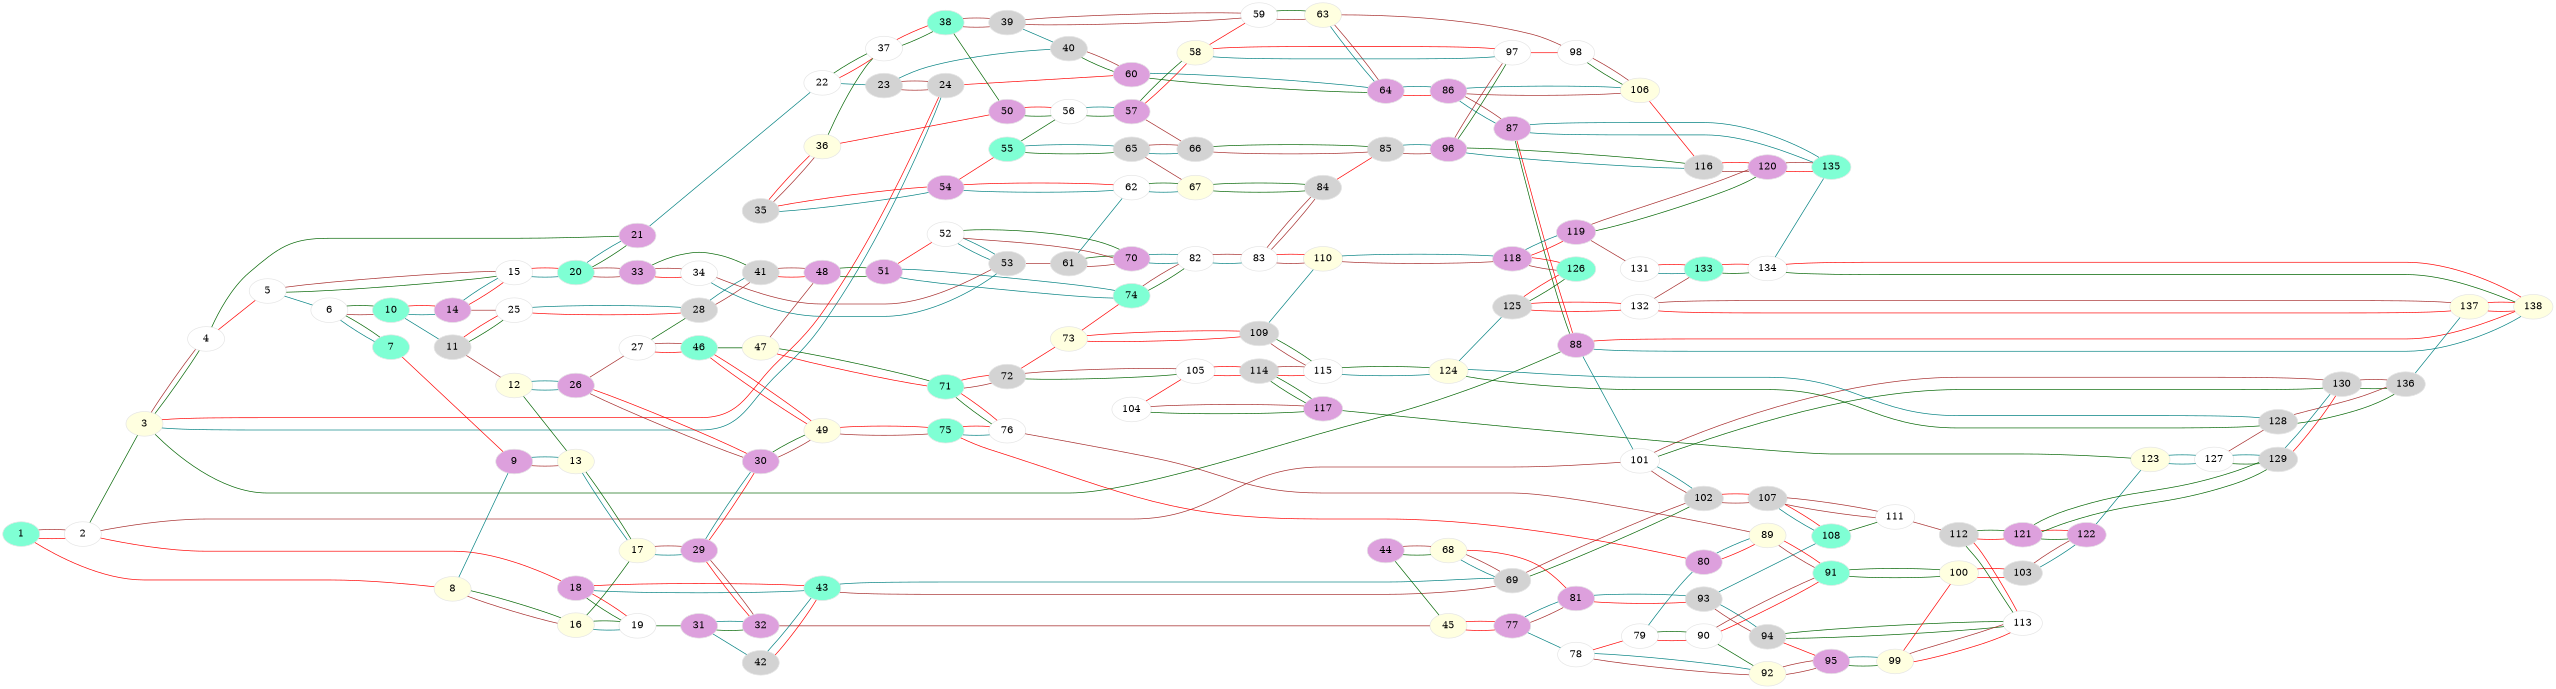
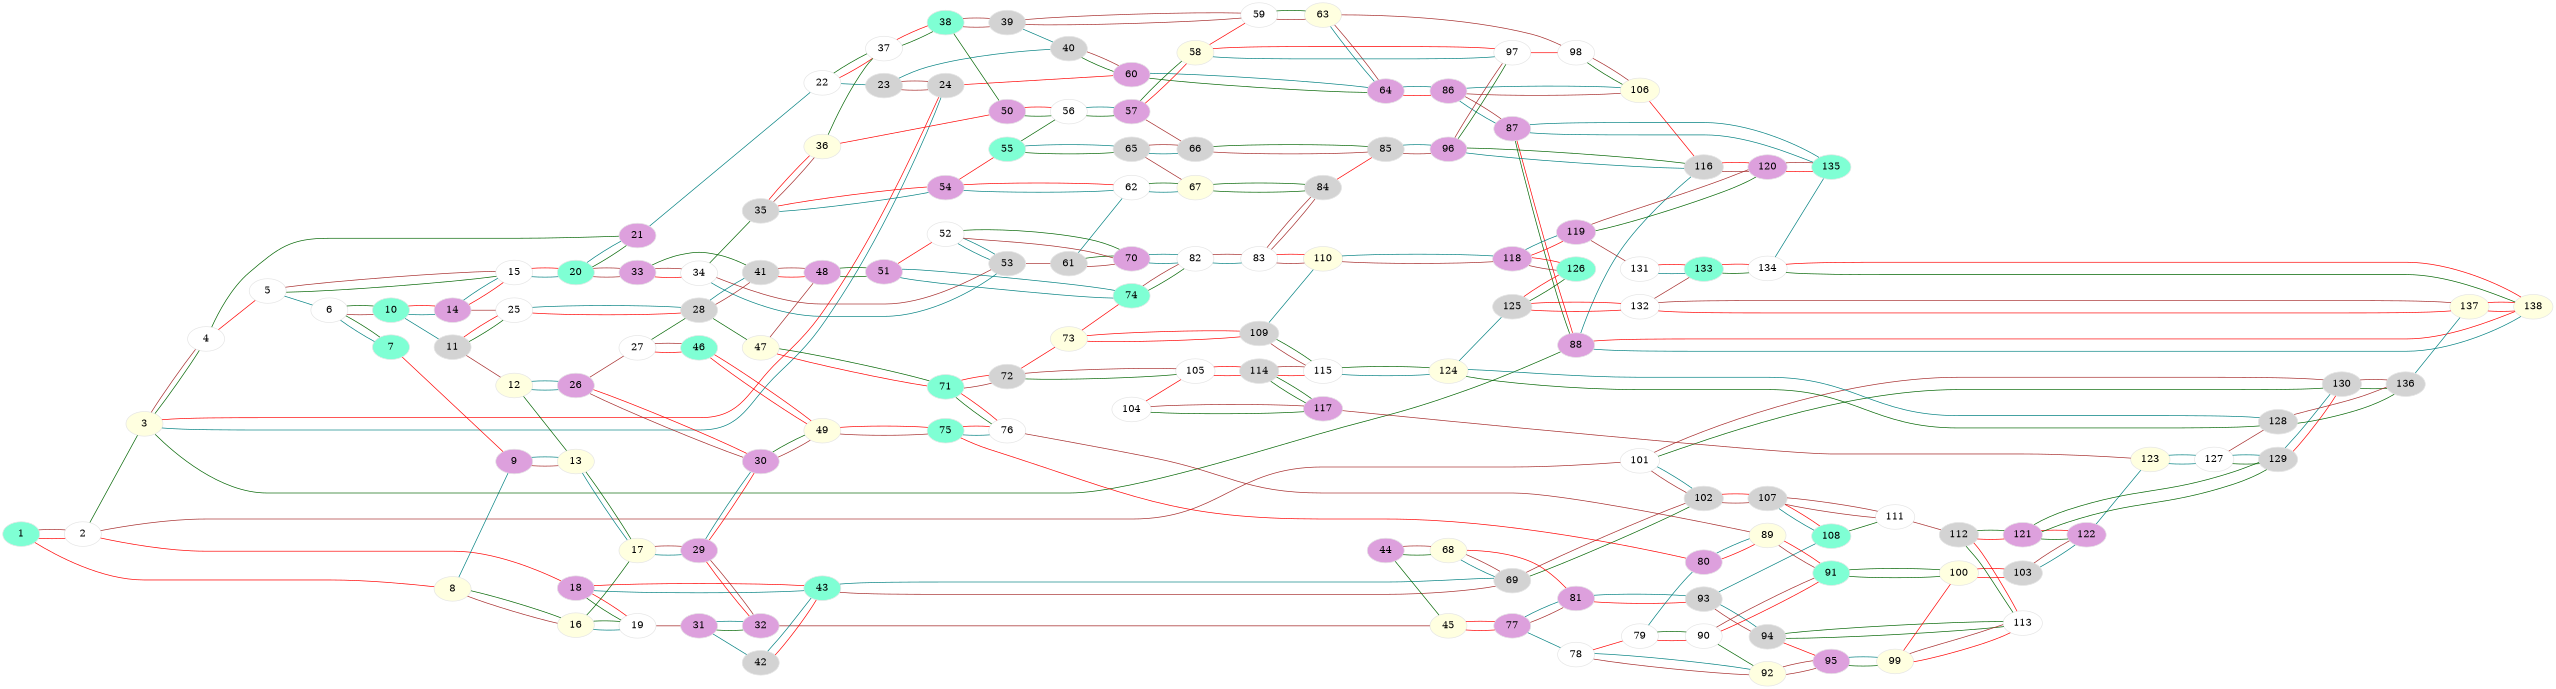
none -> (730, 242)
(730, 348) -> (730, 329)
(1608, 403) -> (1624, 246)
(1736, 448) -> (1736, 448)
(668, 626) -> (668, 626)
